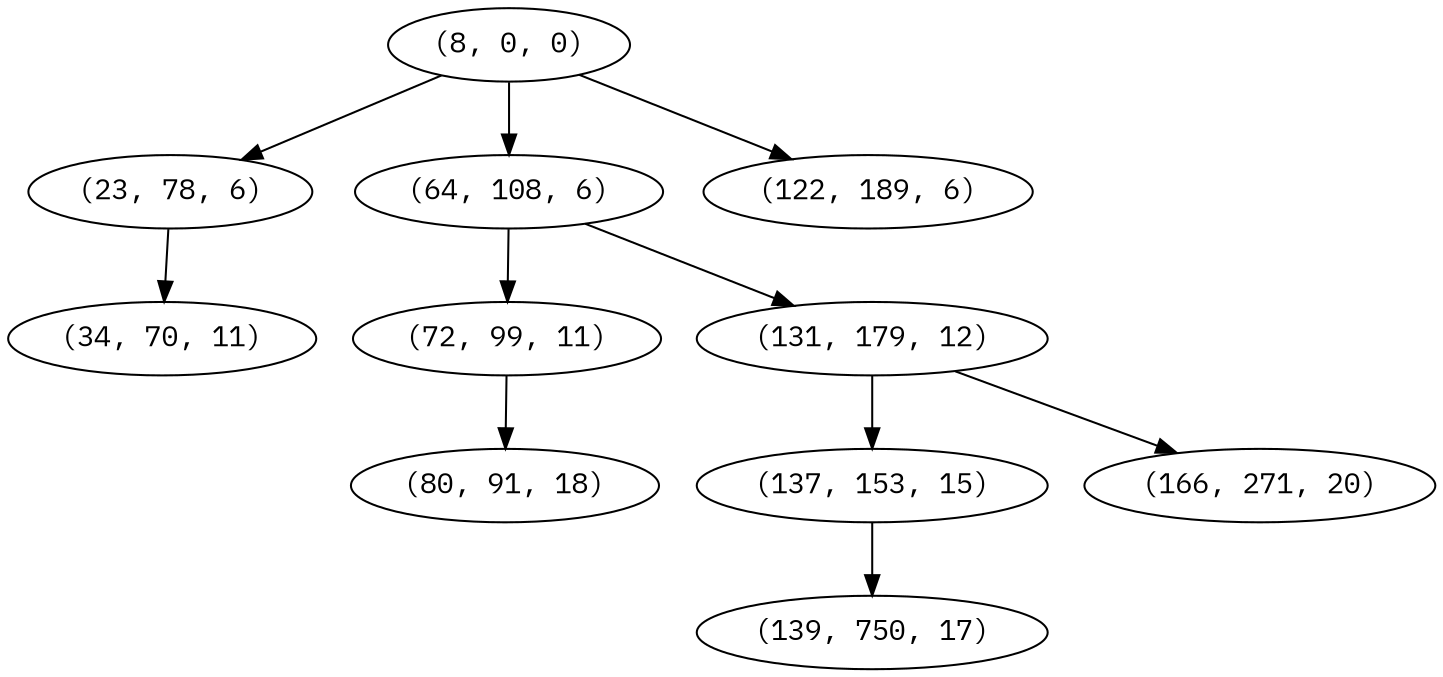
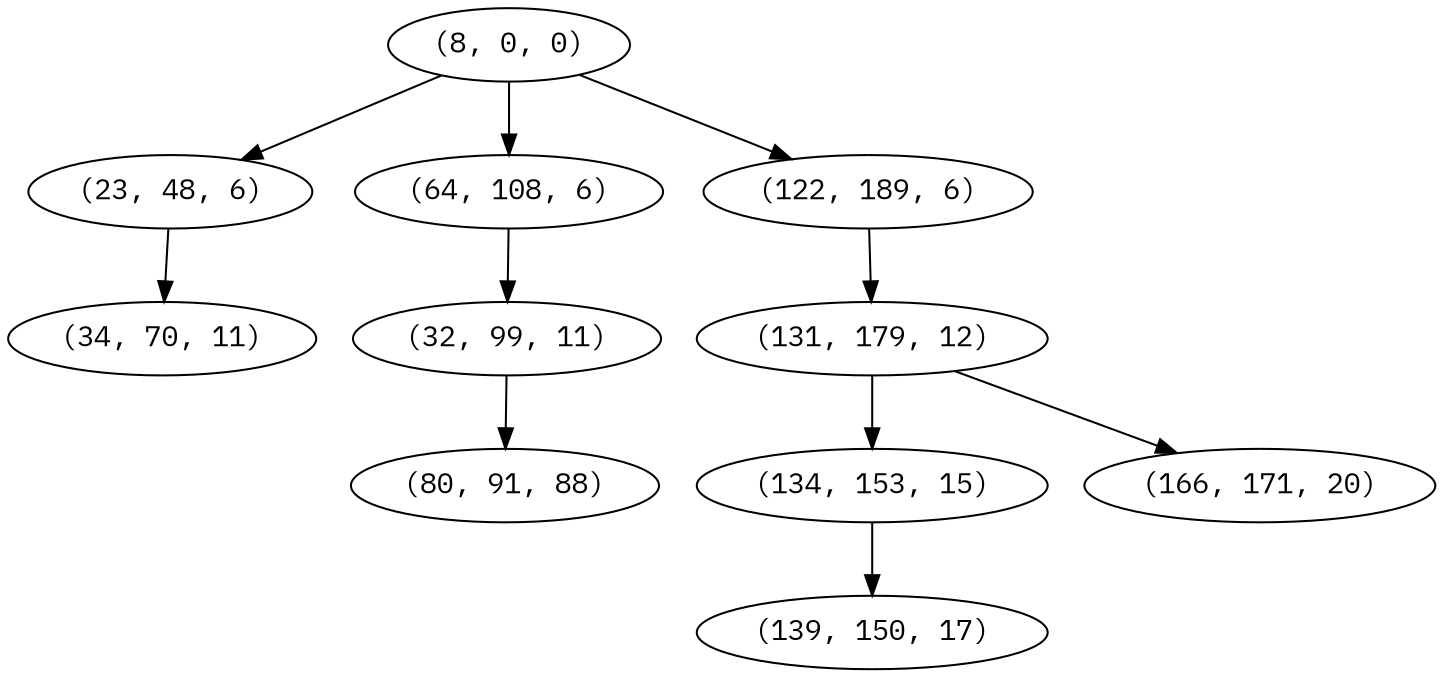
(170, 192) -> (170, 192)
(680, 261) -> (870, 255)
(507, 339) -> (507, 339)
(505, 486) -> (505, 486)
(872, 486) -> (872, 486)
(1260, 486) -> (1260, 486)
(872, 632) -> (872, 632)
